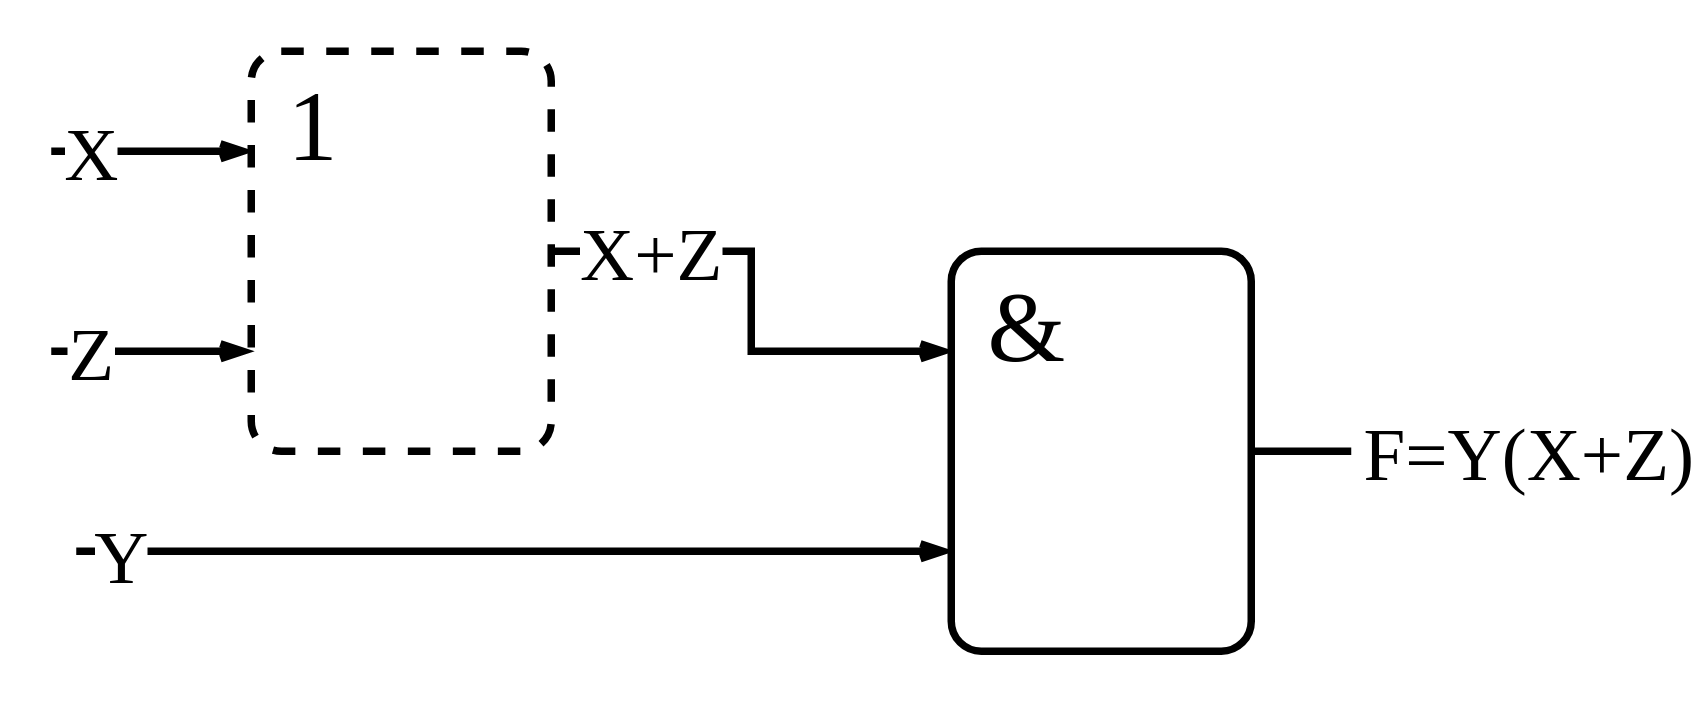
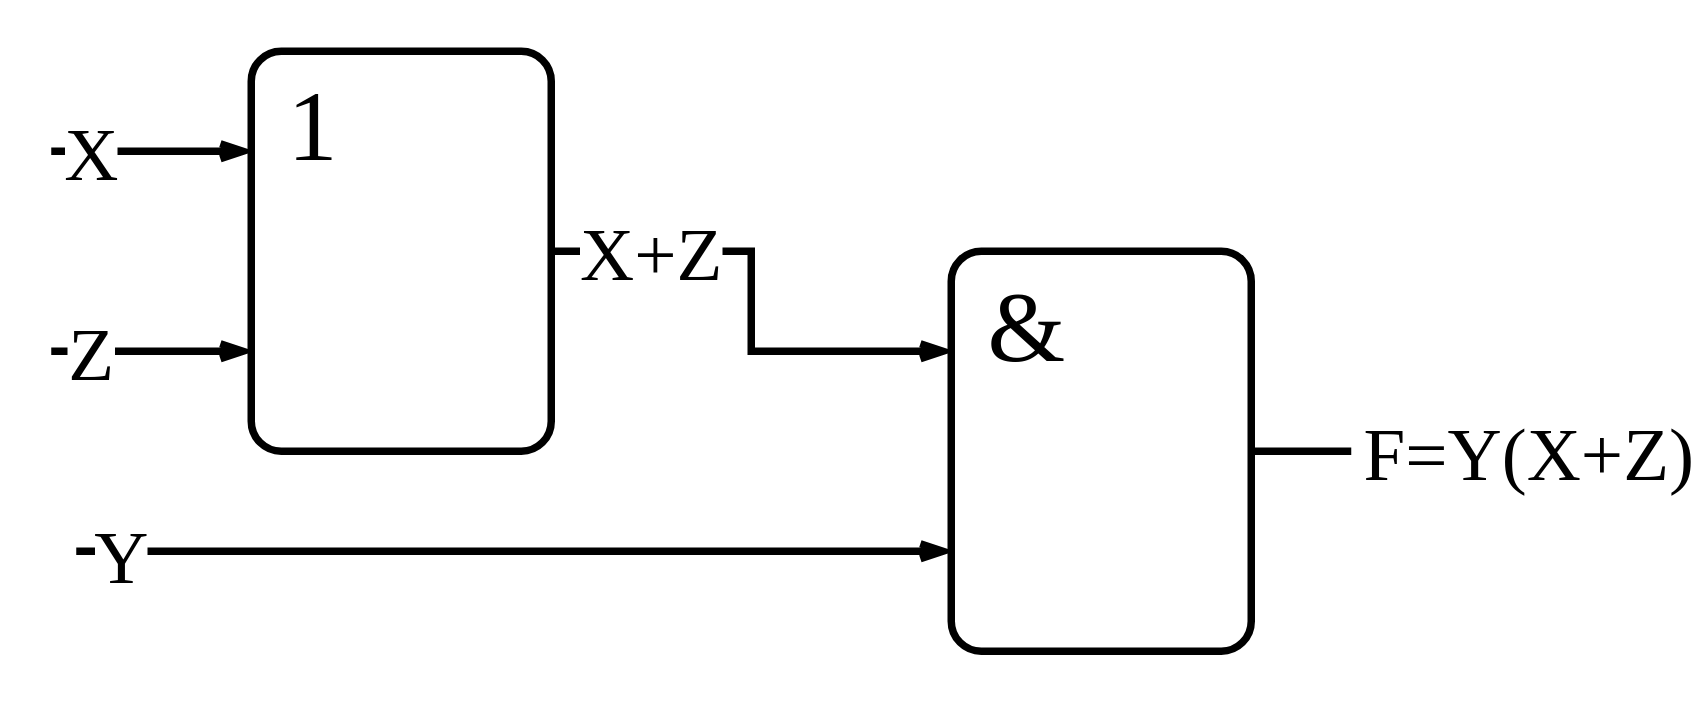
(401, 251) -> (401, 251)
